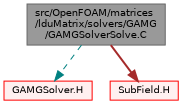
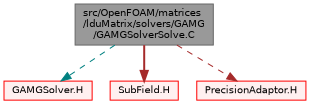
none -> (251, 91)
